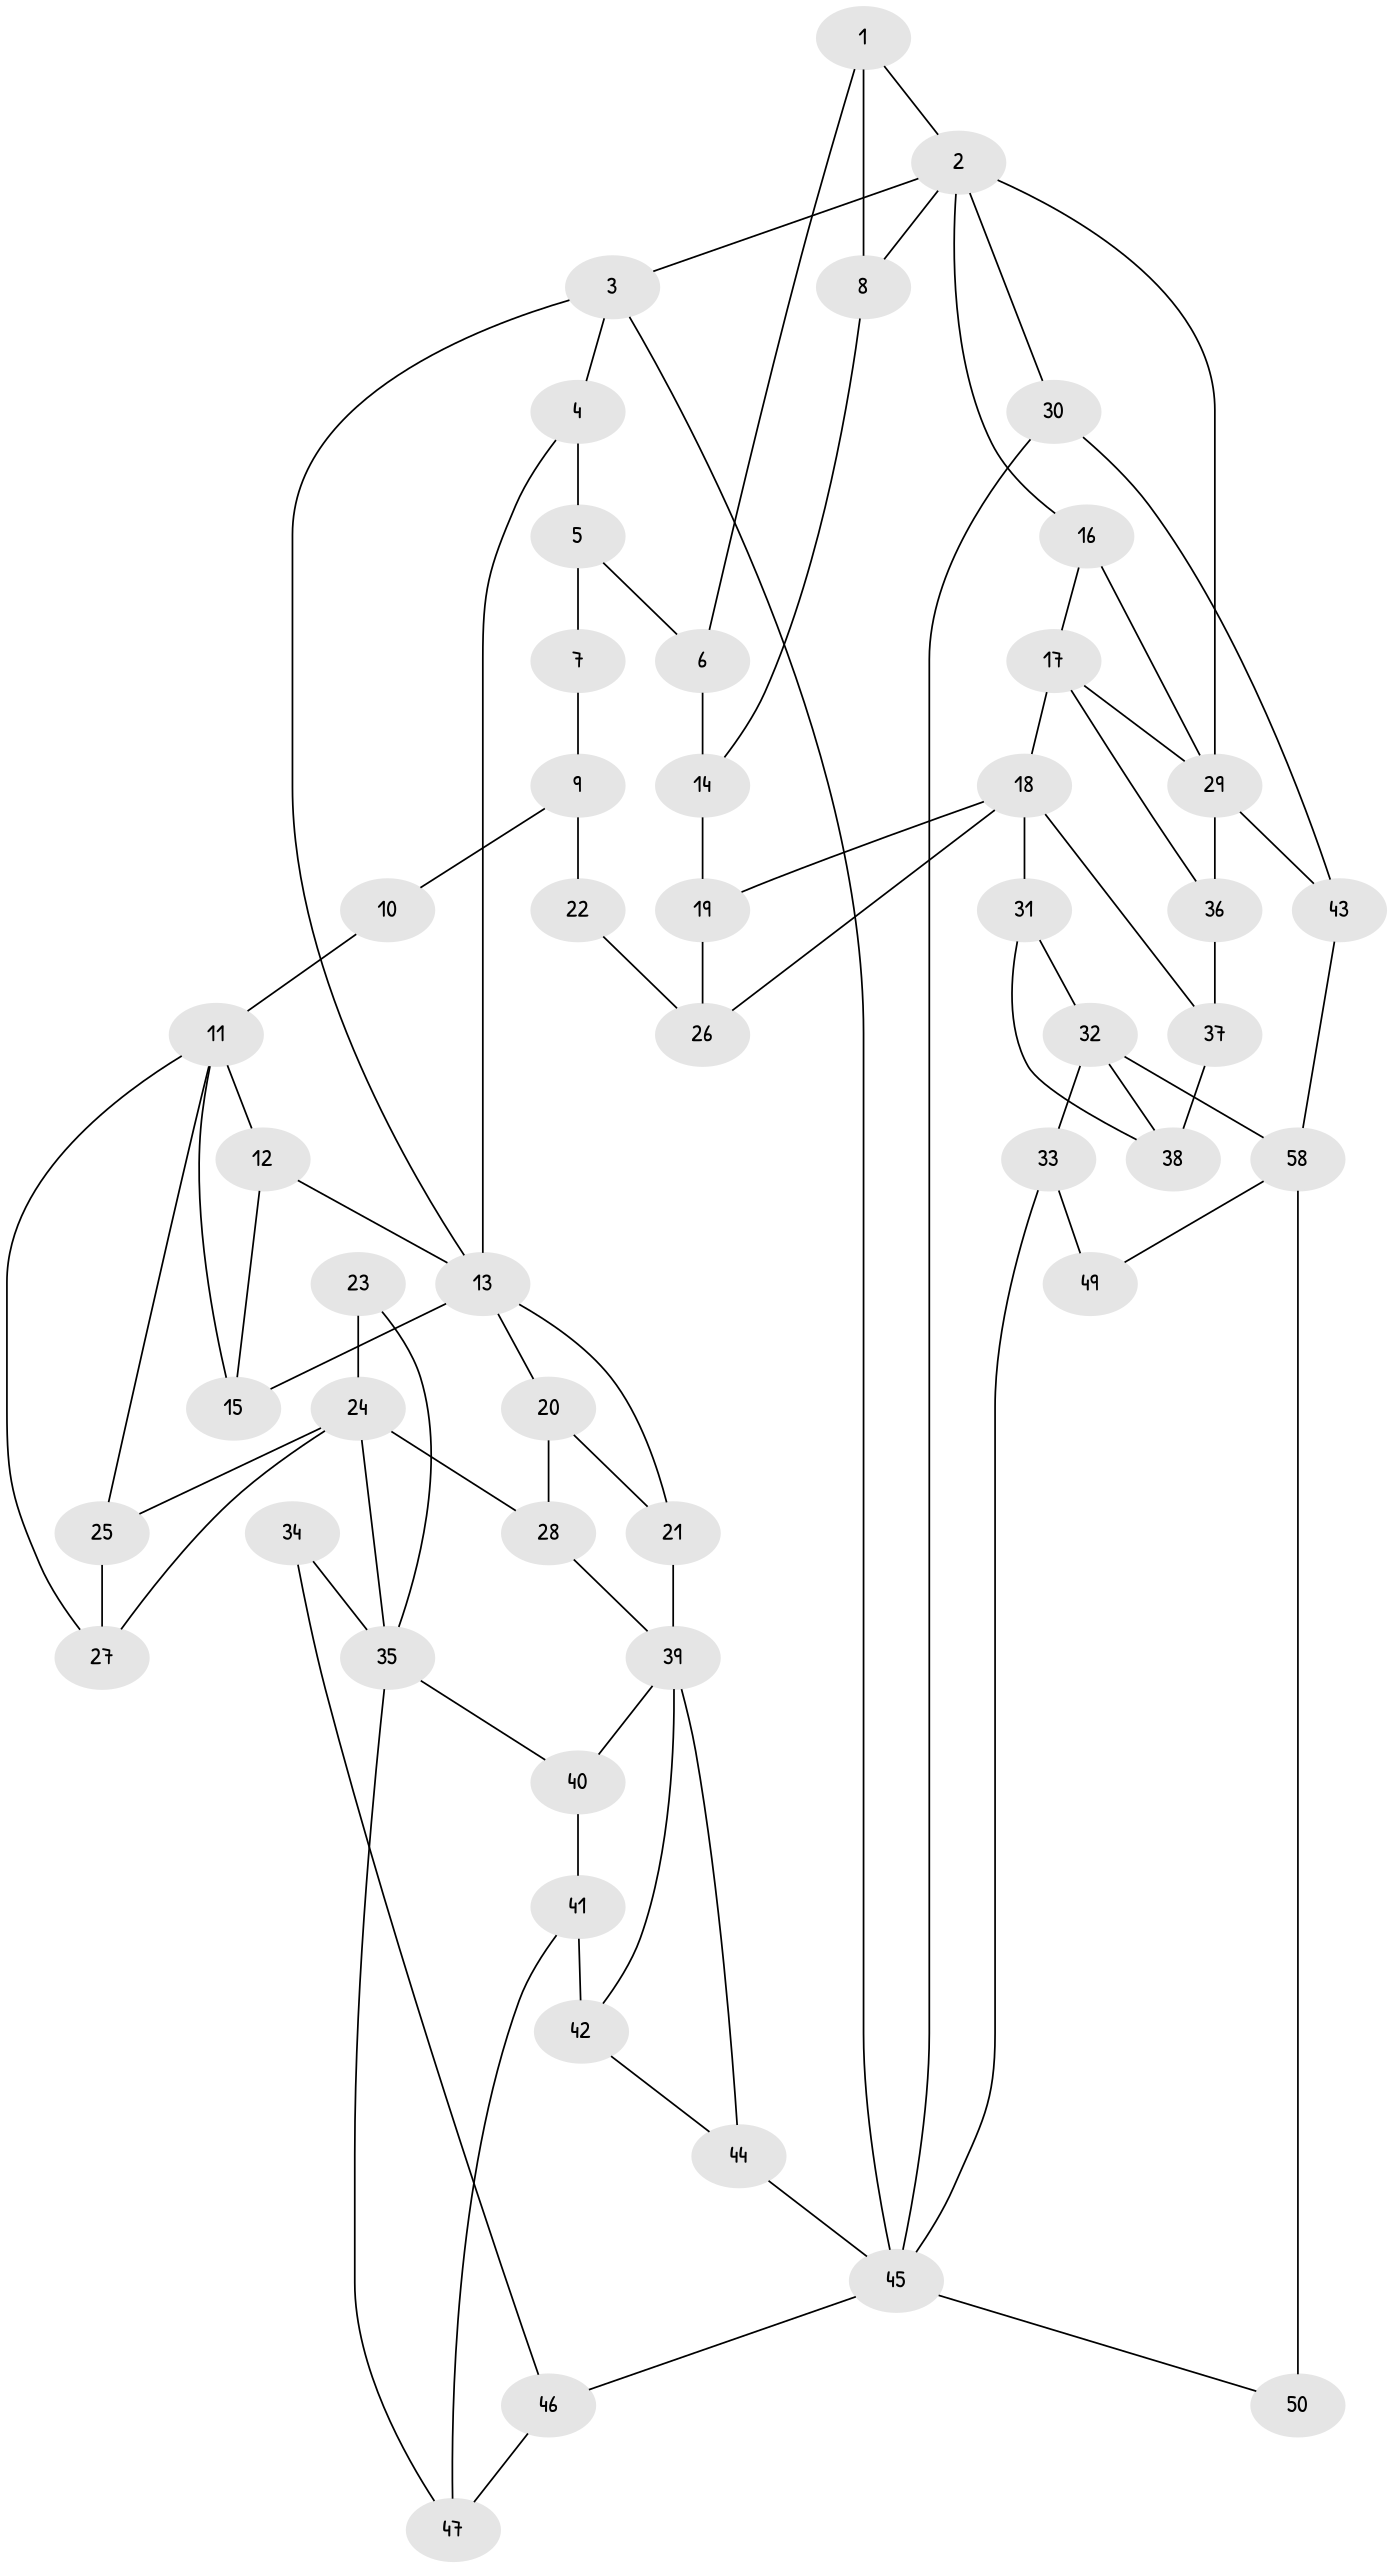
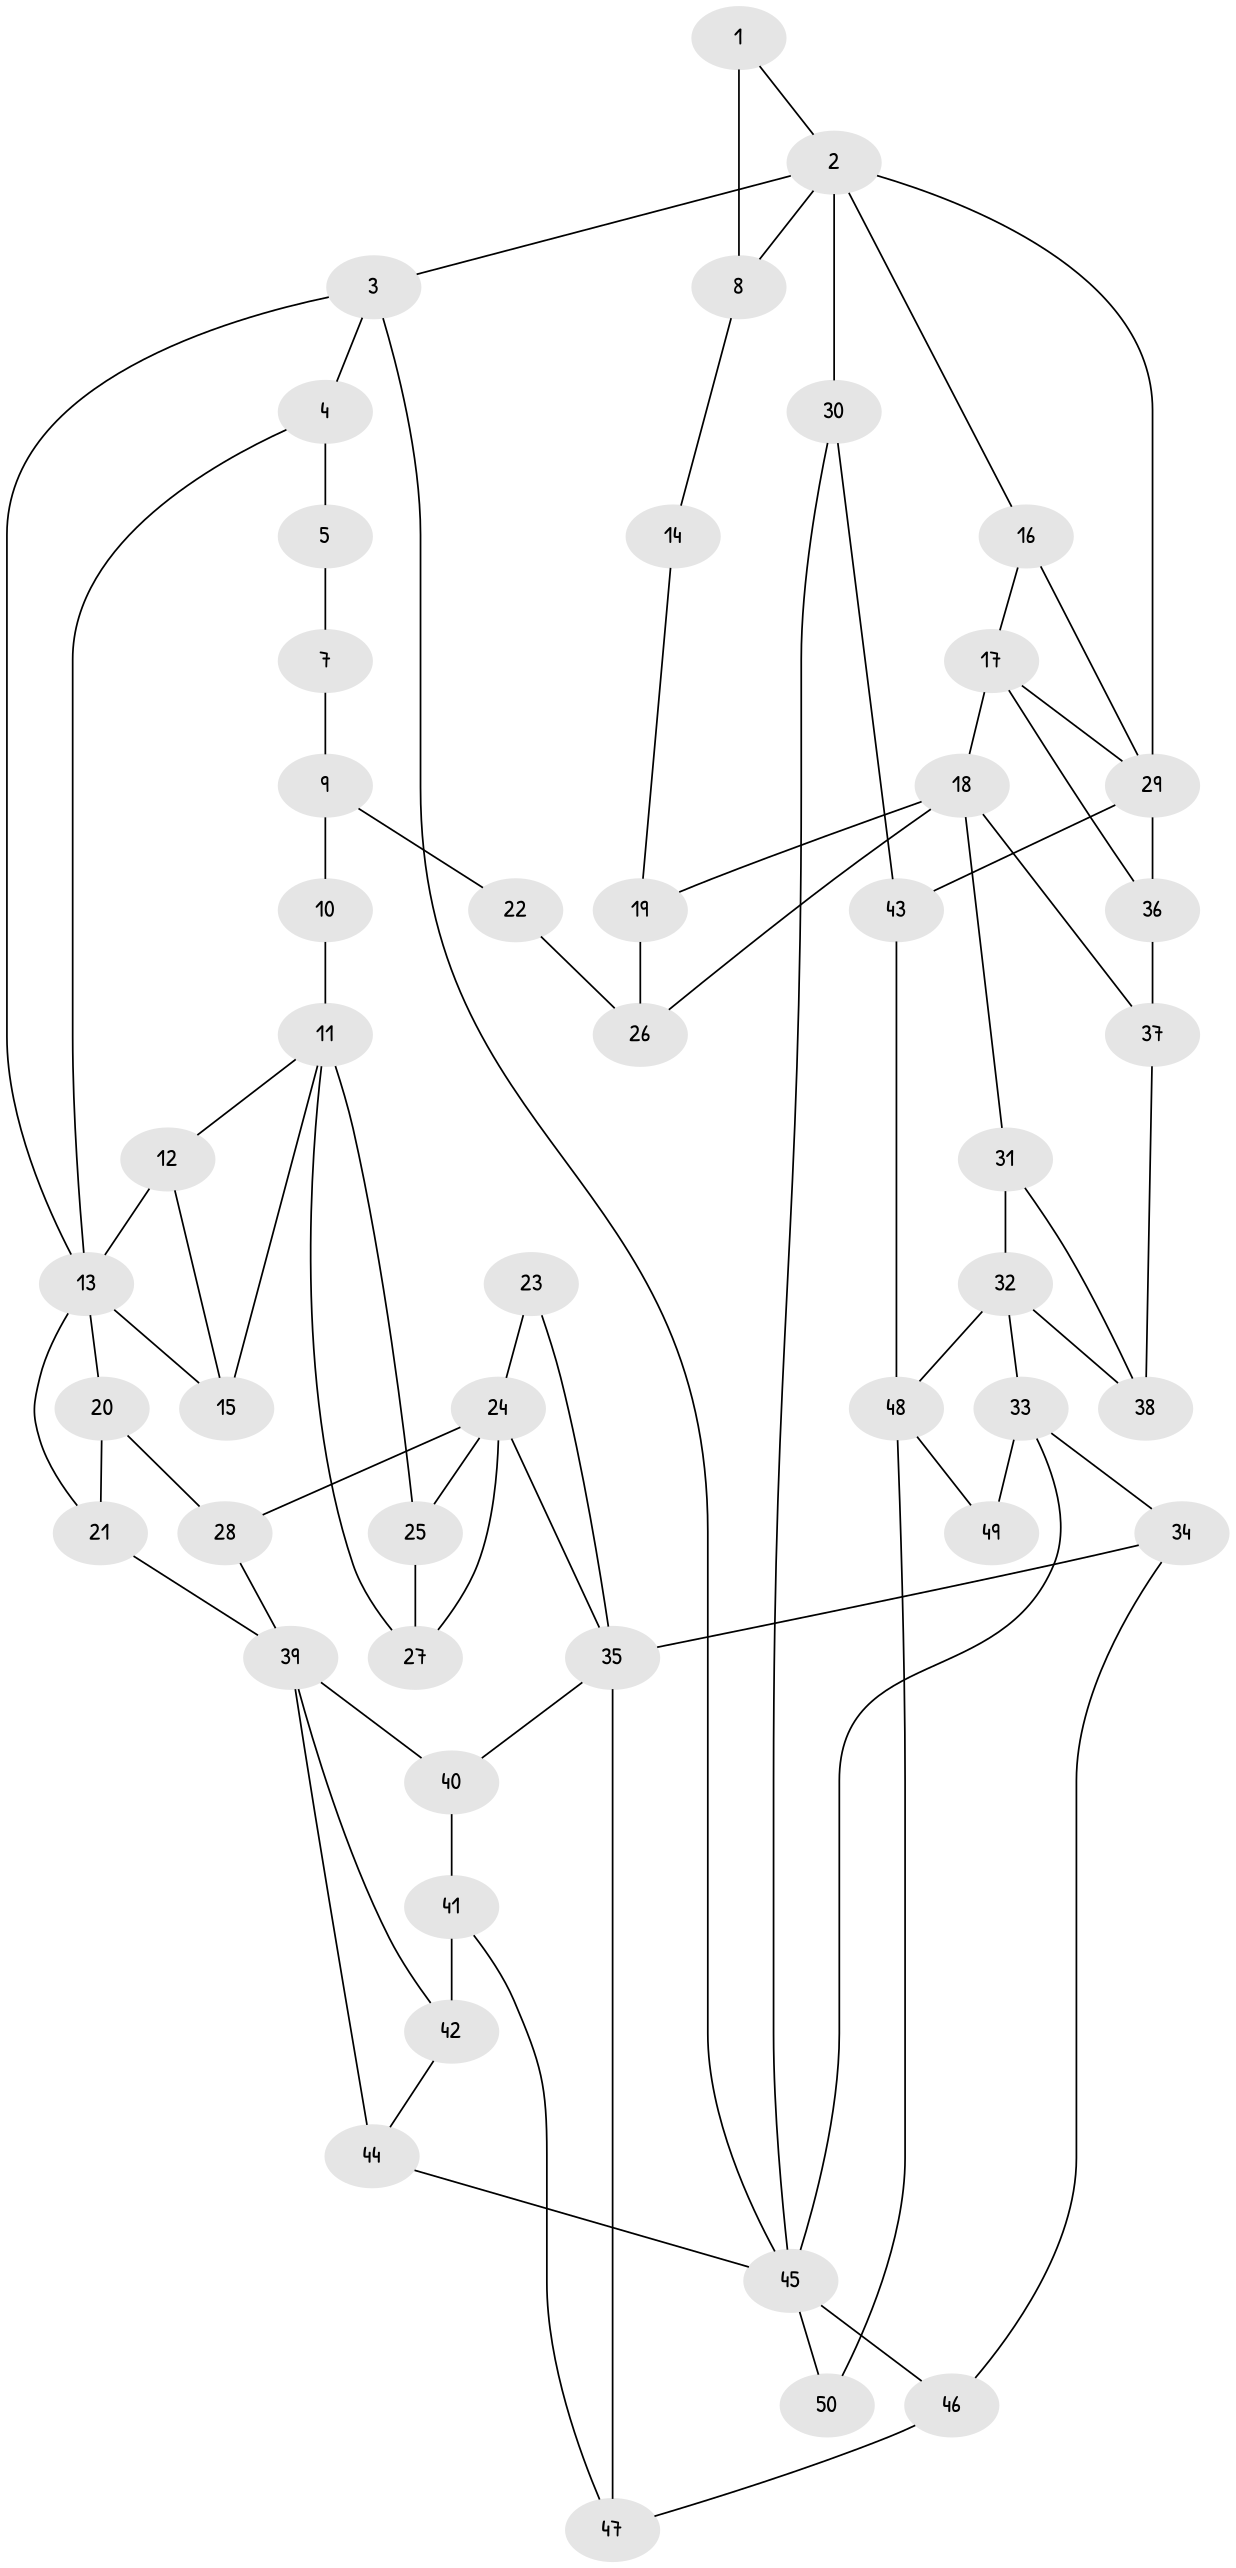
(703, 661) -> none
(1298, 1159) -> (896, 1409)
none -> (1102, 1471)
